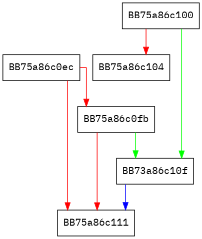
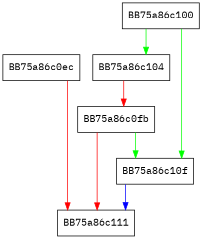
(146, 38) -> (146, 38)
(86, 80) -> (124, 90)
(155, 171) -> (155, 171)
